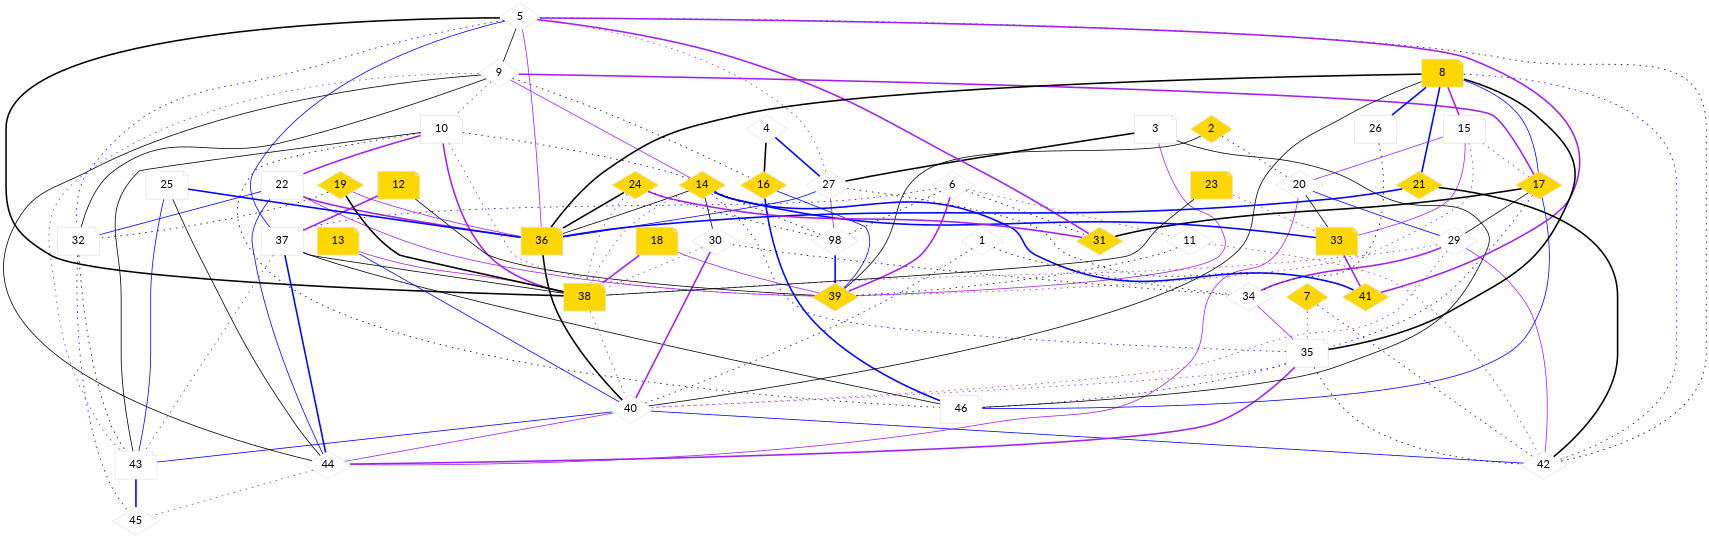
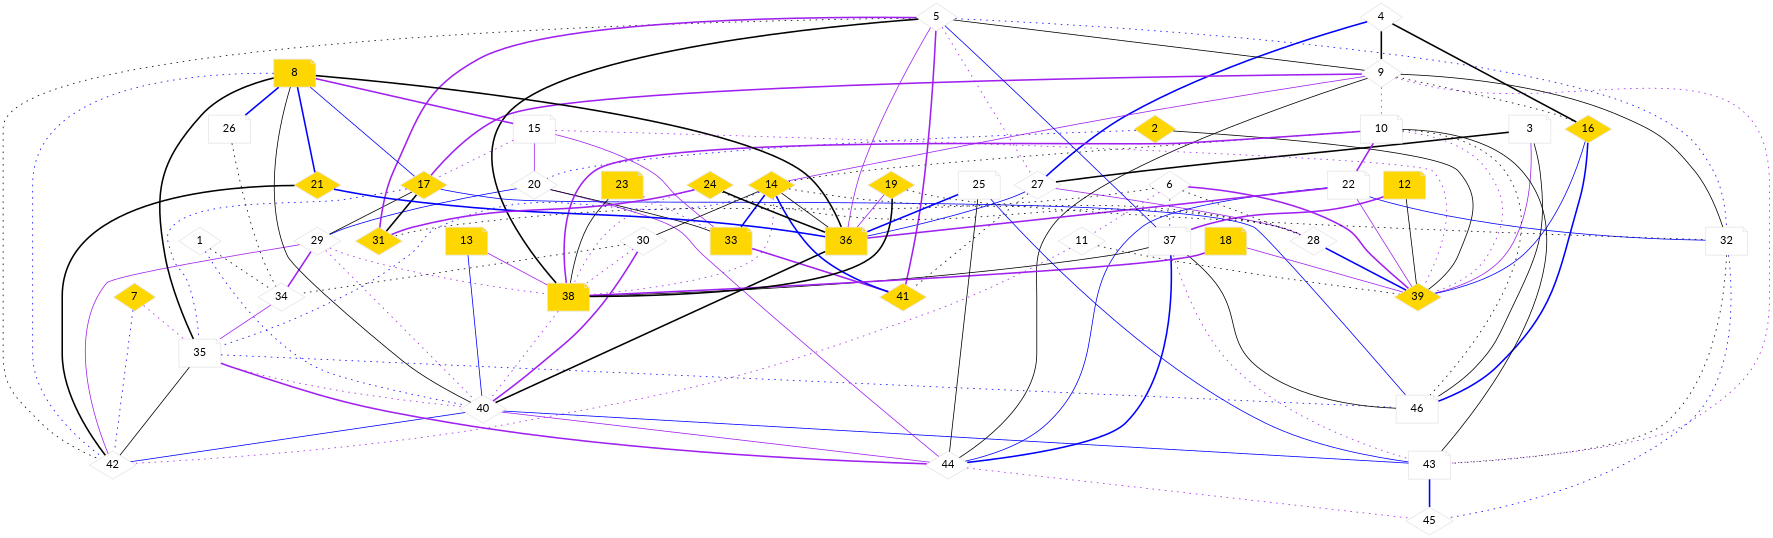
none -> (1381, 45)
(835, 241) -> (1314, 241)
(1404, 443) -> (155, 411)
